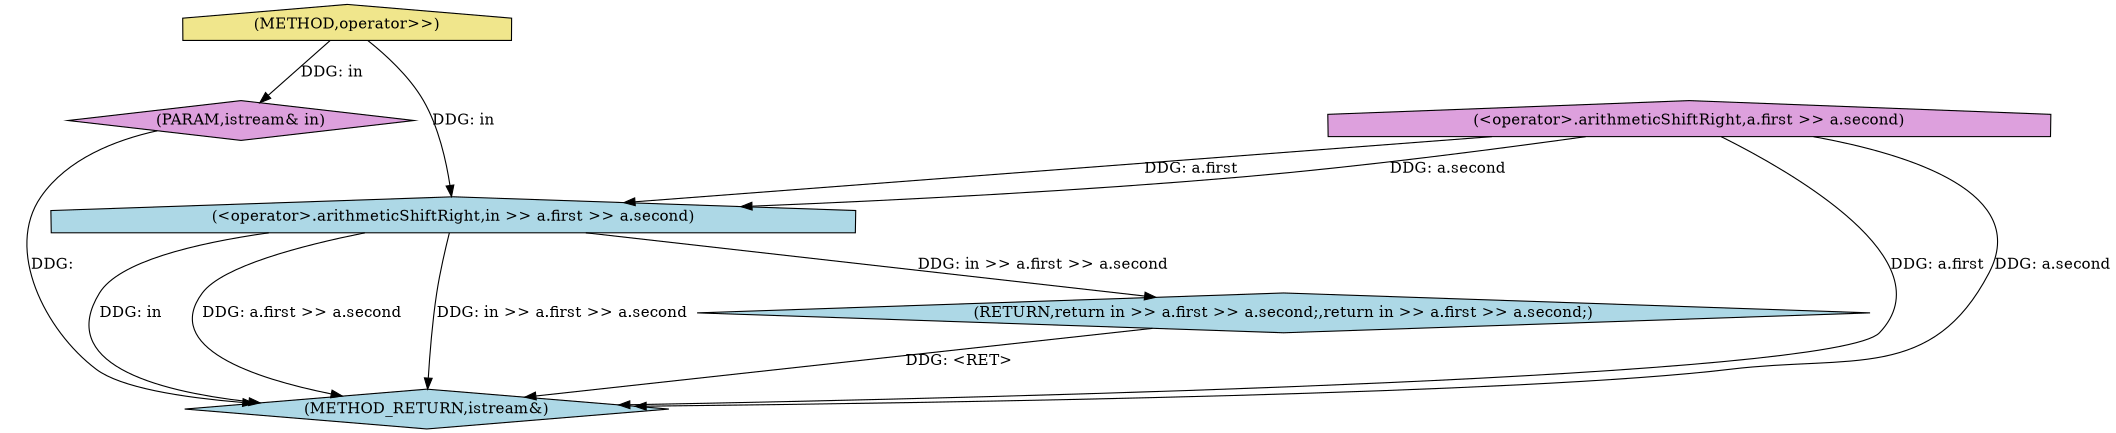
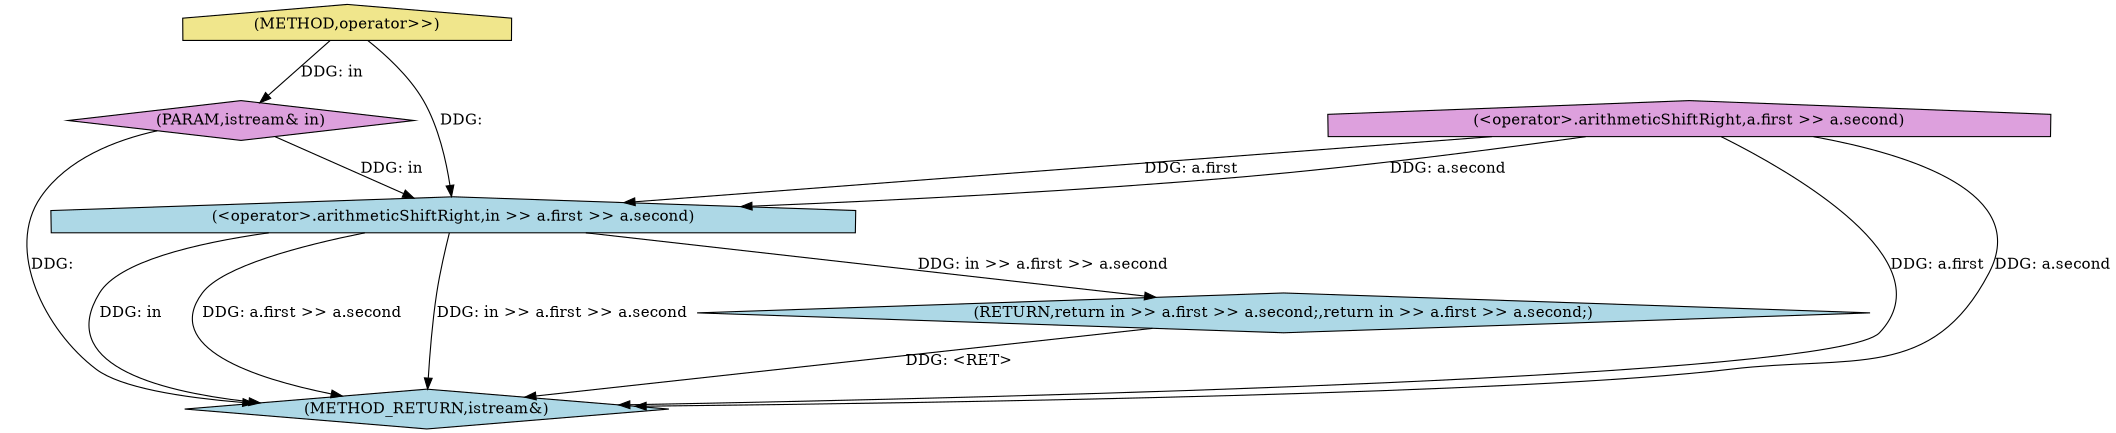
(464, 121) -> (464, 121)
none -> (339, 165)
